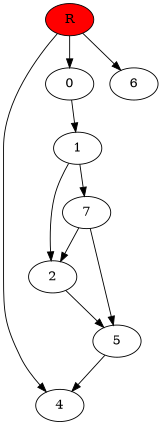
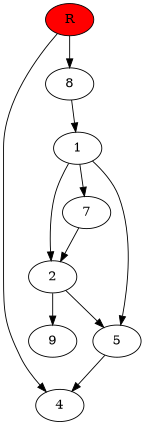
(70, 84) -> (70, 84)
(134, 84) -> none
(101, 272) -> (127, 234)
none -> (53, 341)
